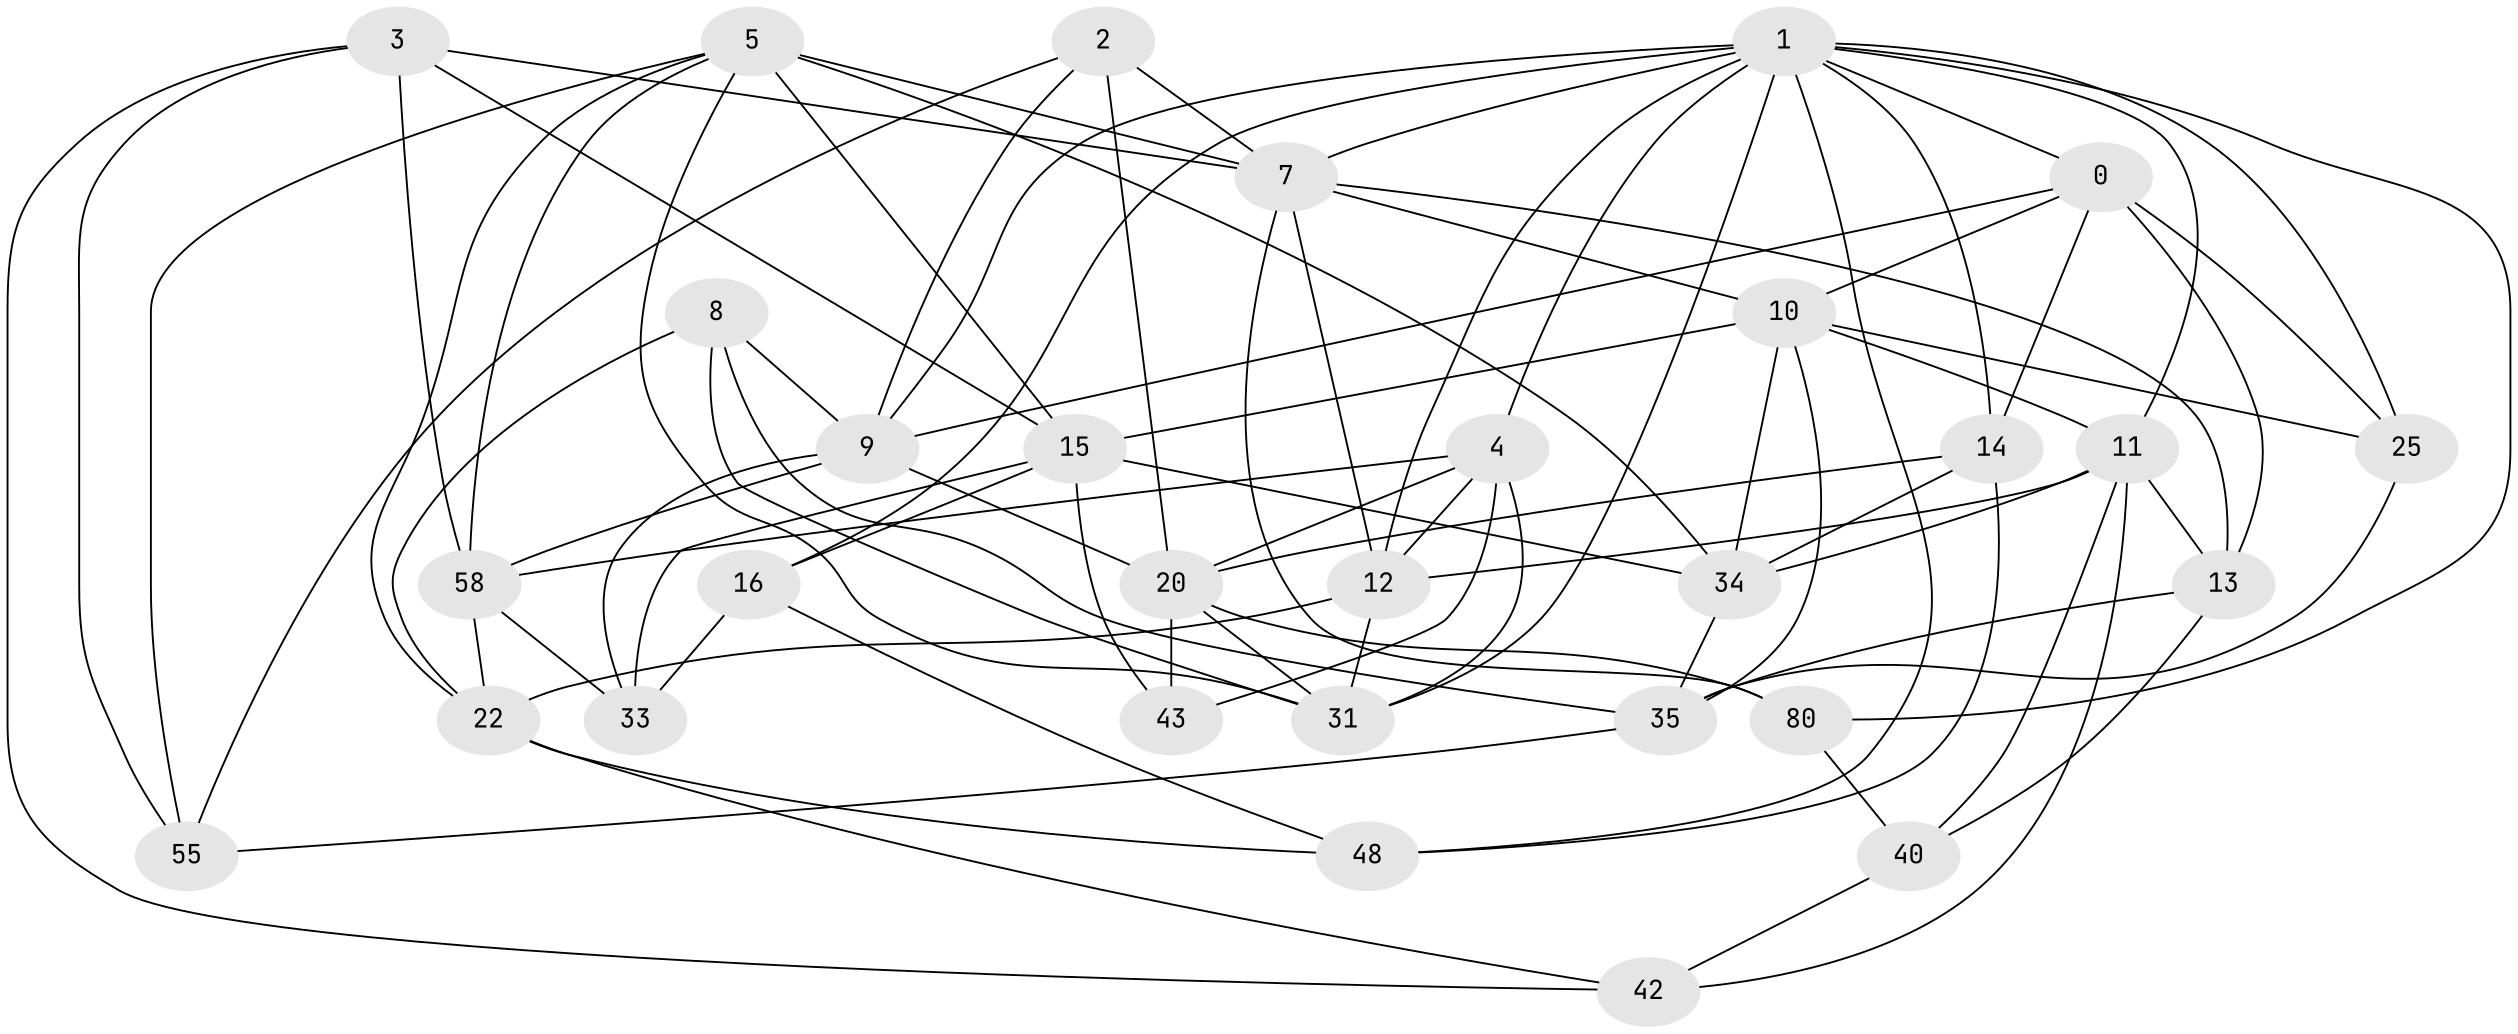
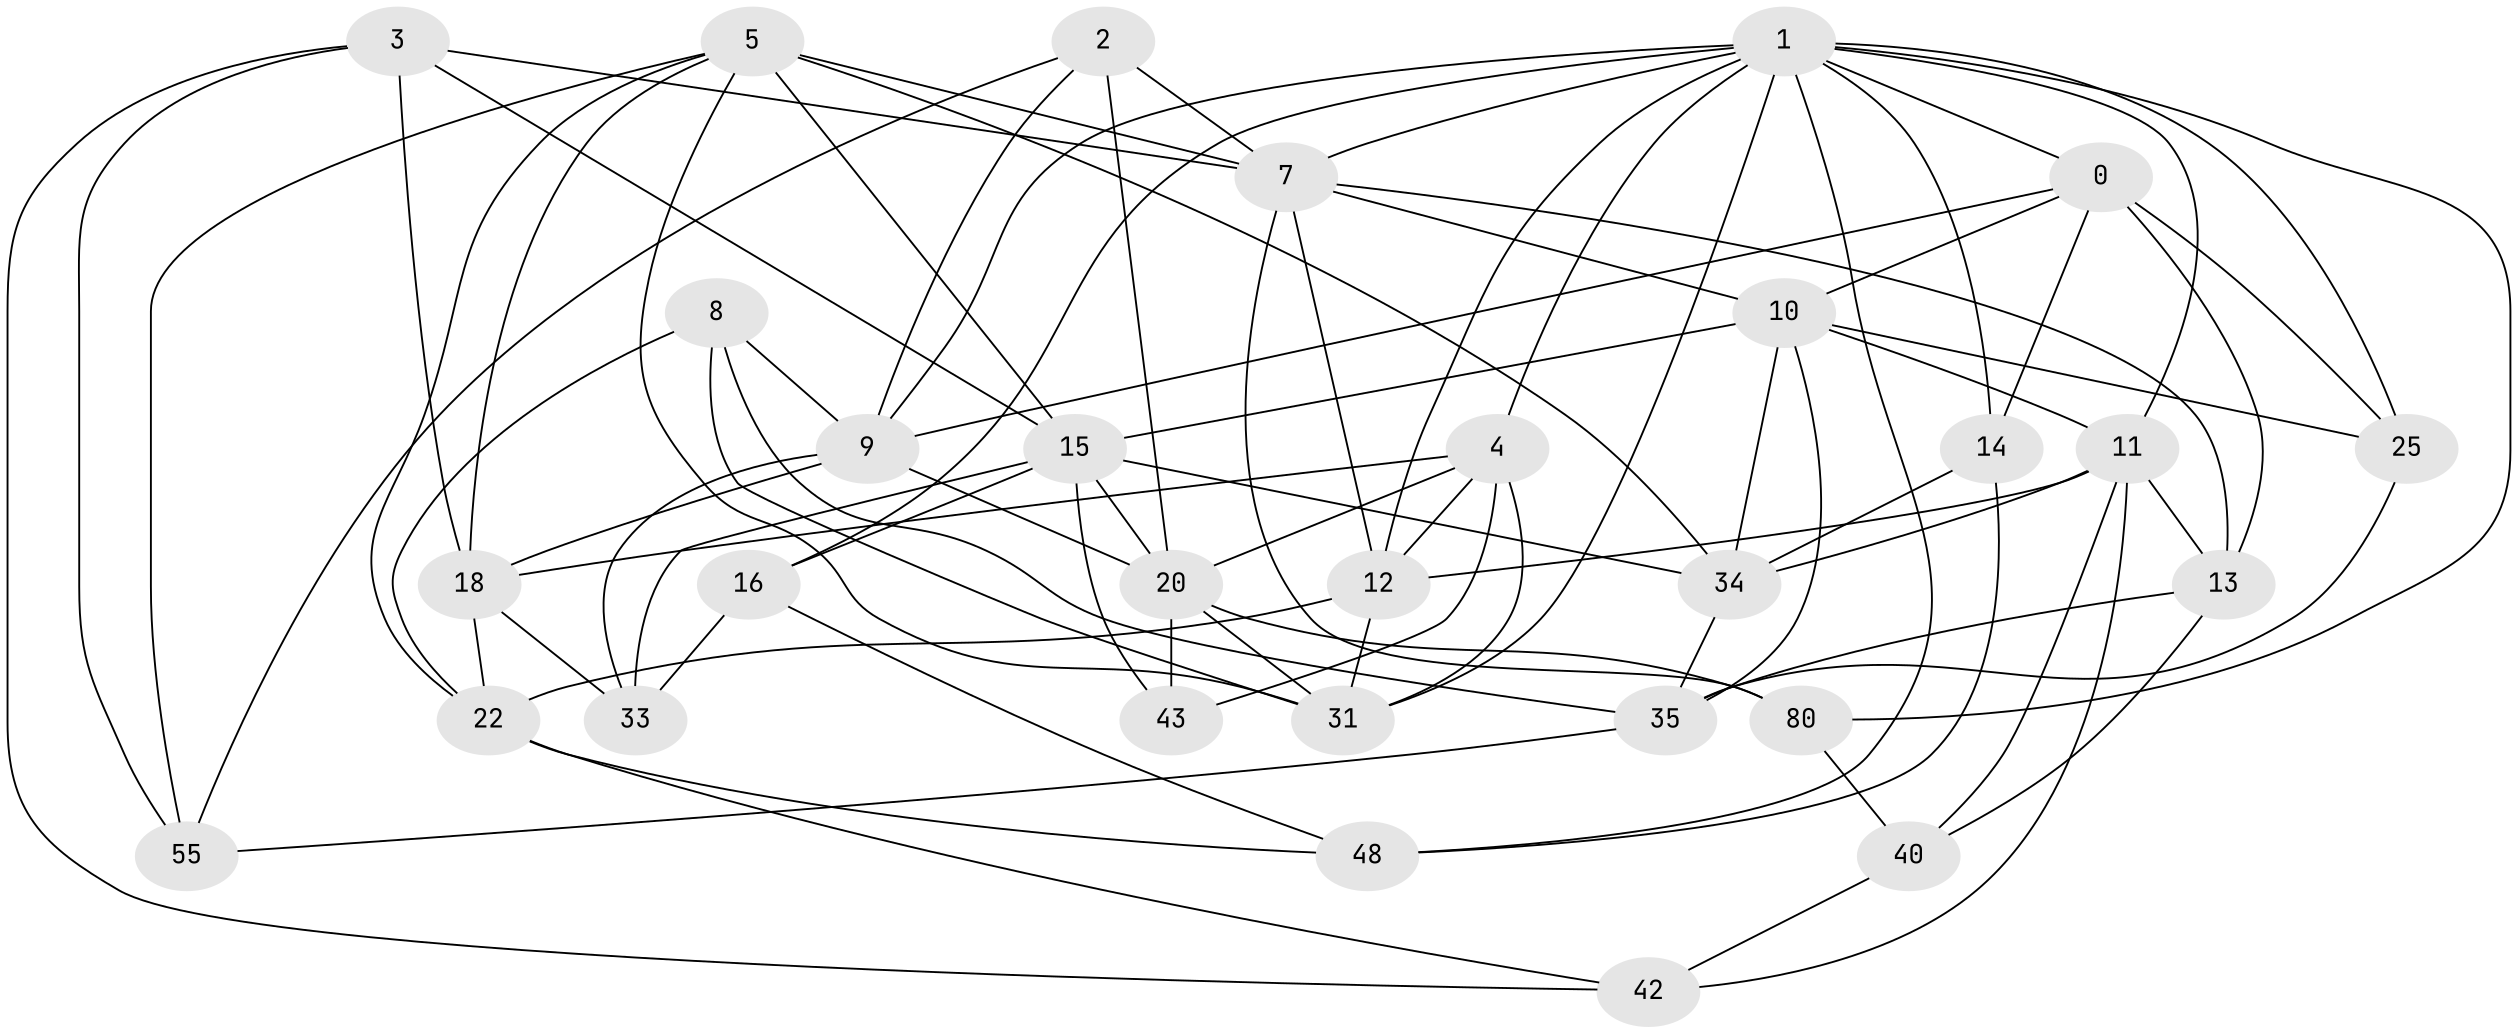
(1579, 506) -> (1123, 517)
(470, 585) -> (470, 585)
